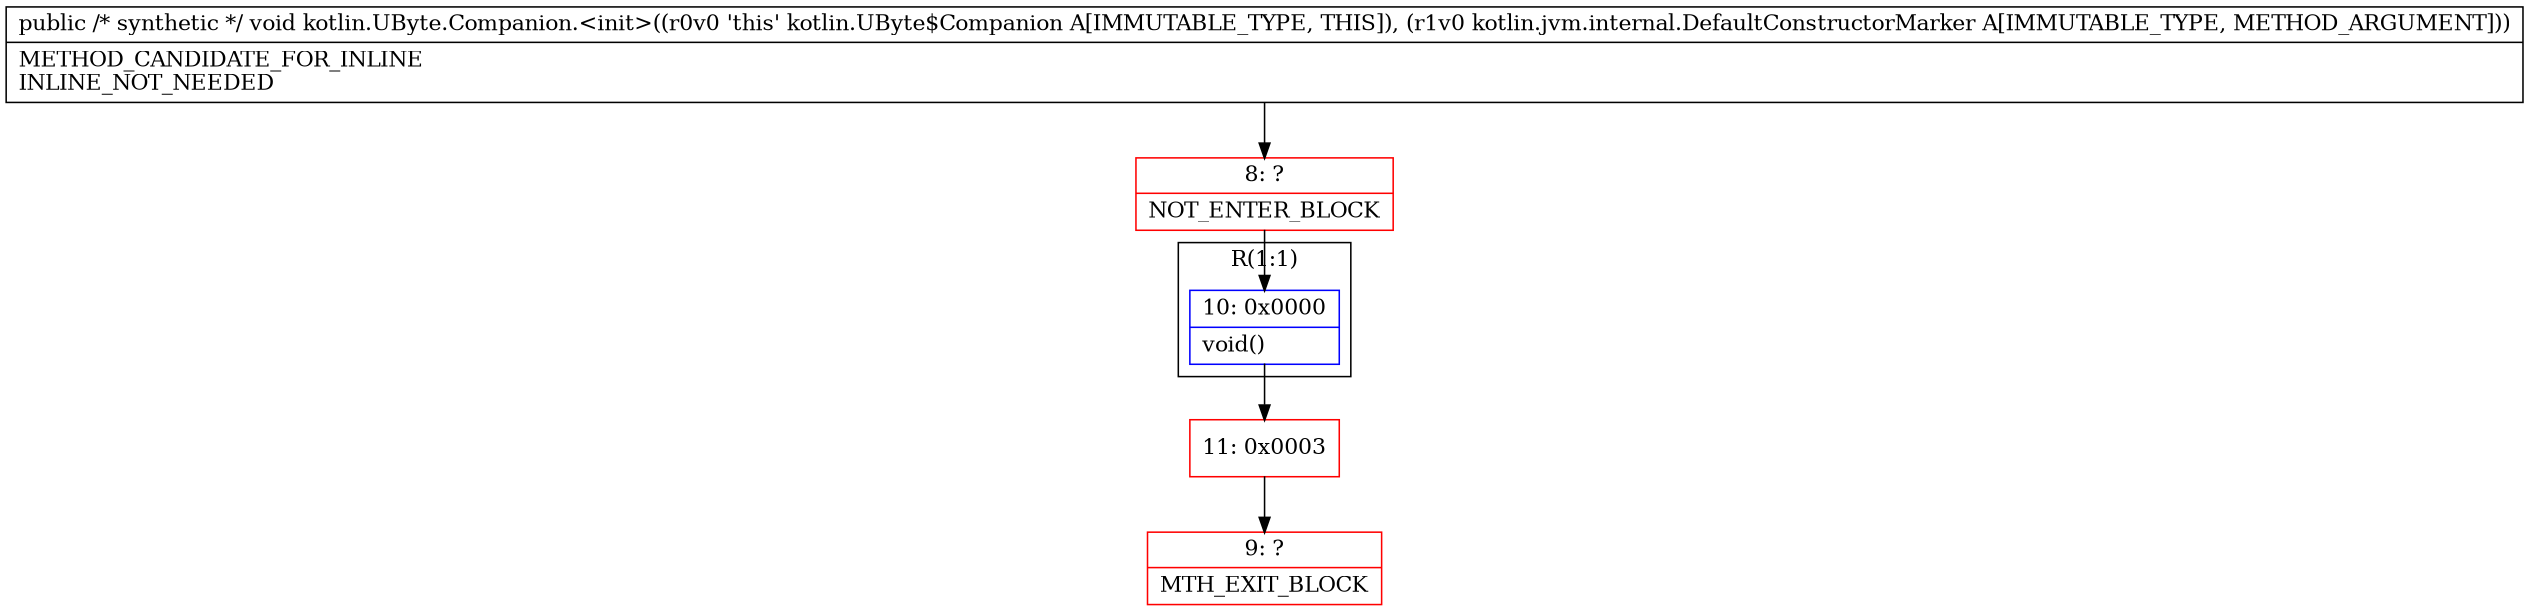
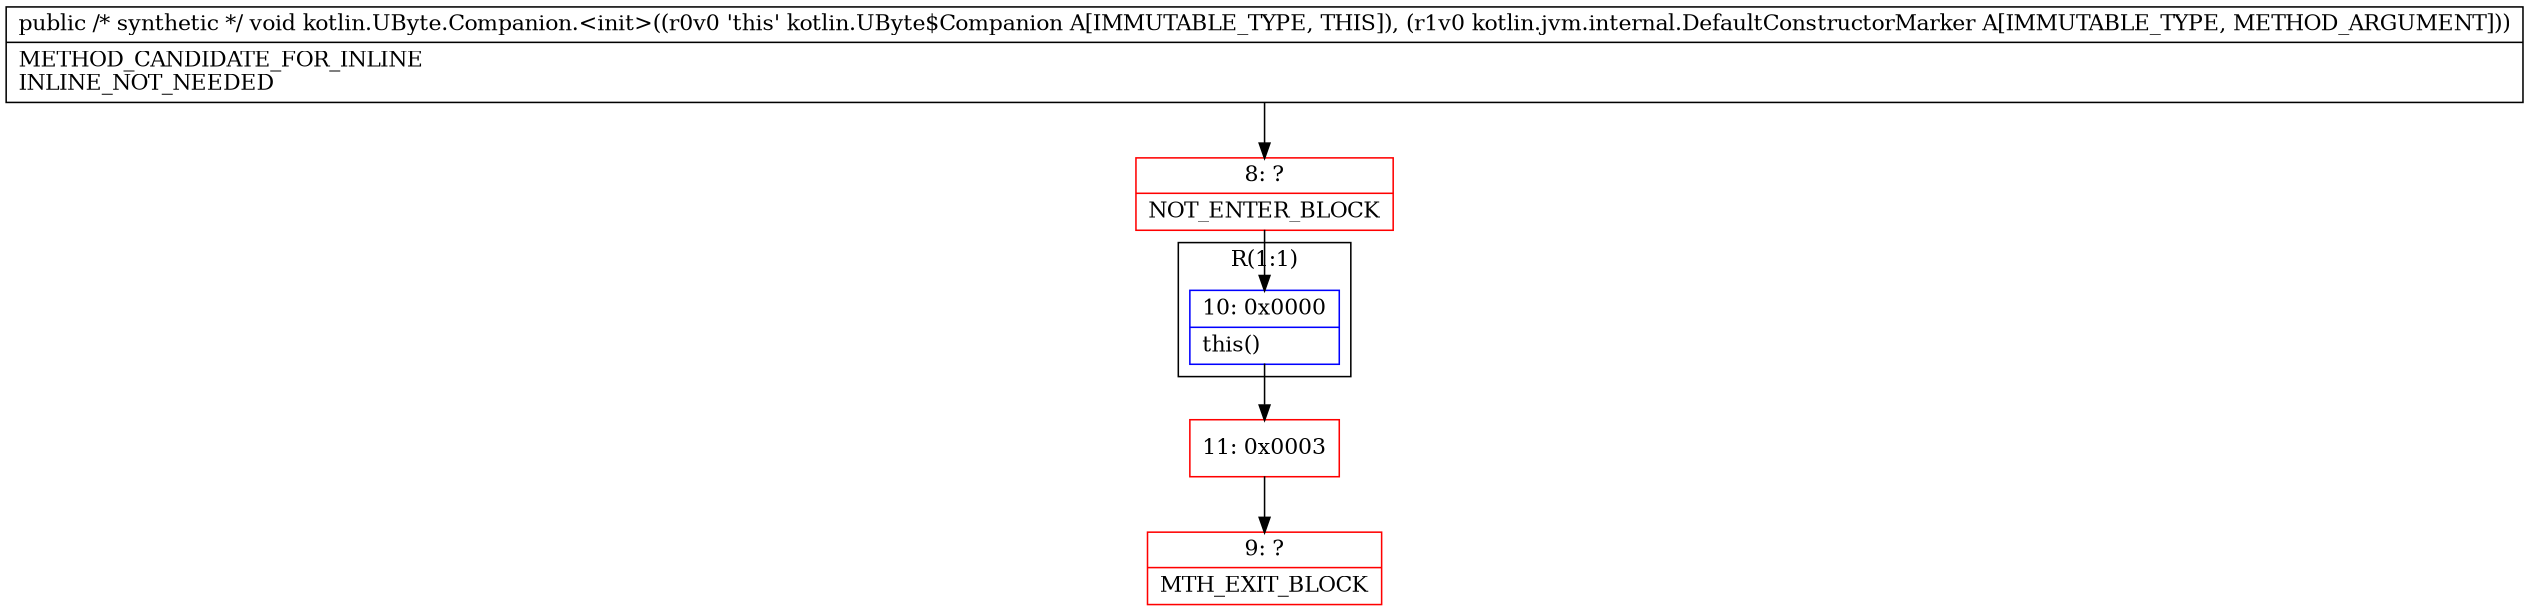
(1234, 345) -> (1231, 345)
